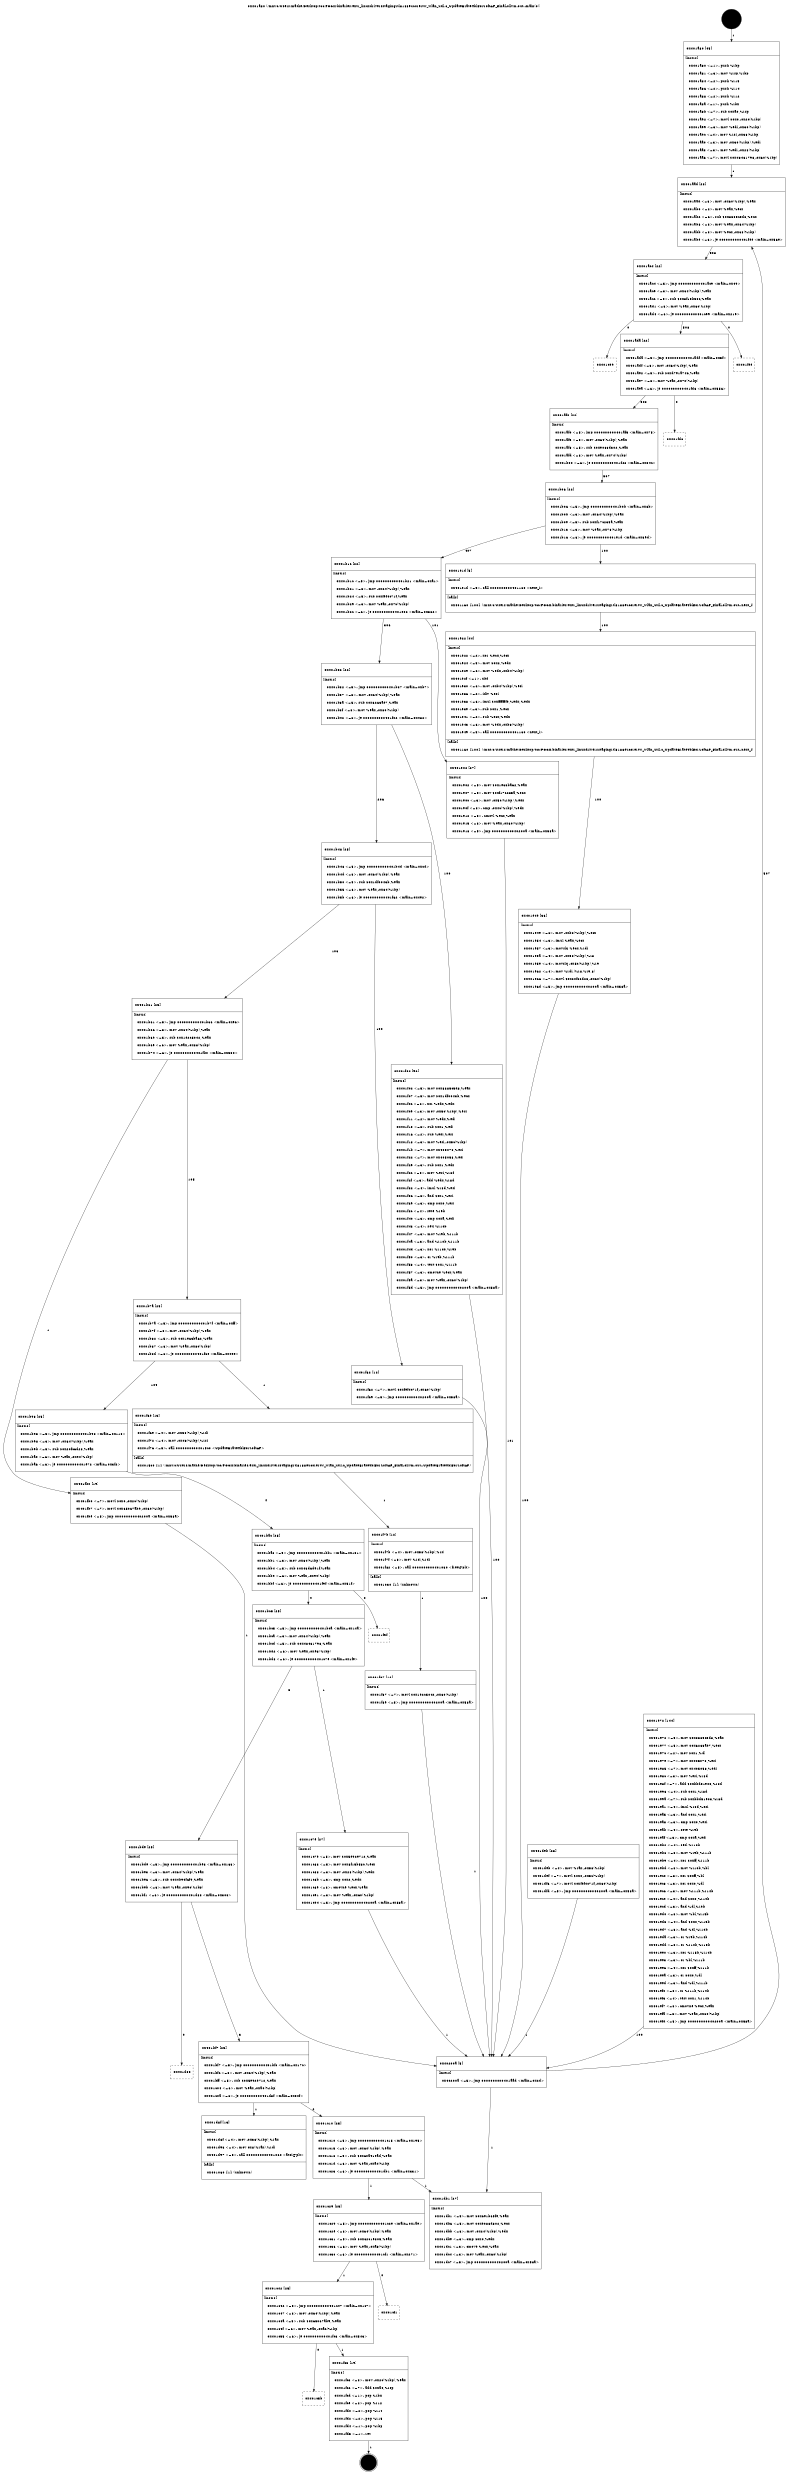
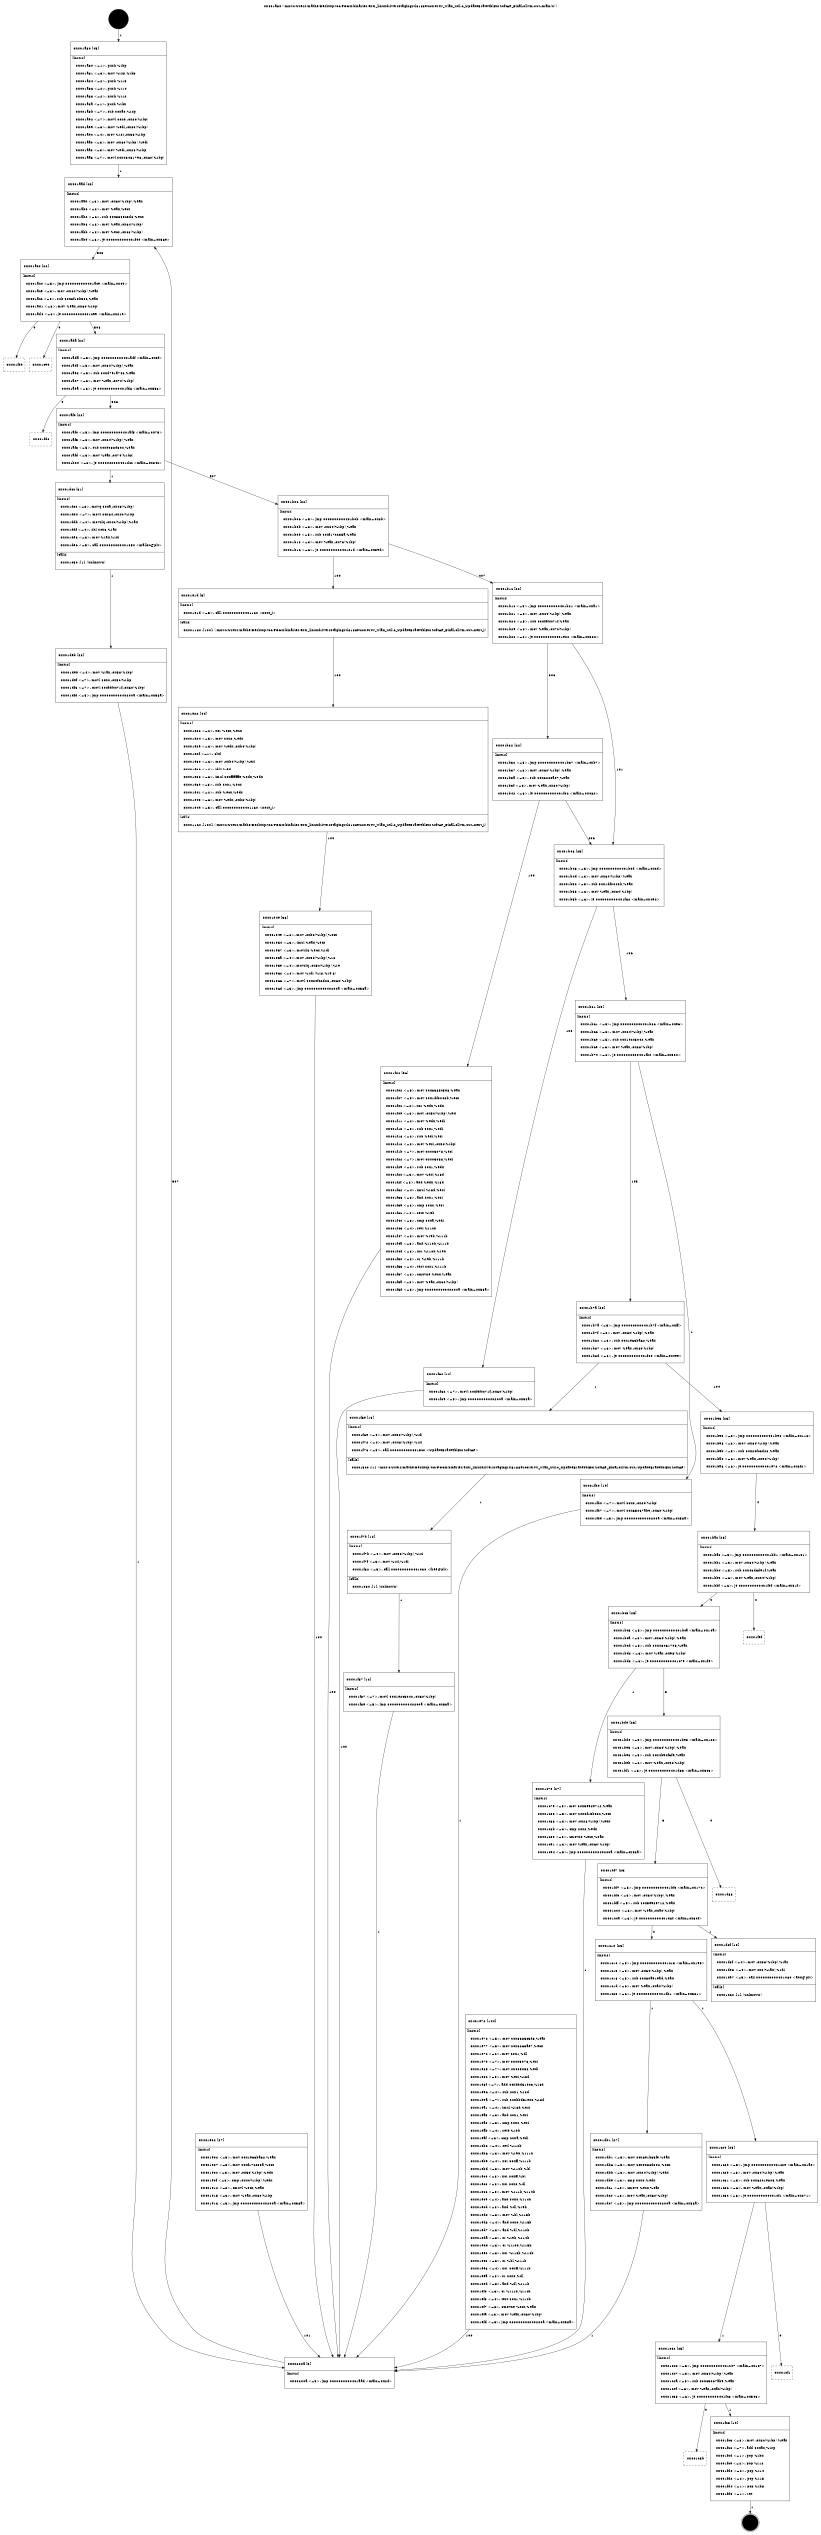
none -> (110, 526)
(438, 689) -> (612, 739)
(489, 2139) -> (563, 2349)
